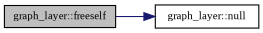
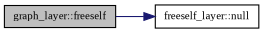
(207, 17) -> (207, 17)
